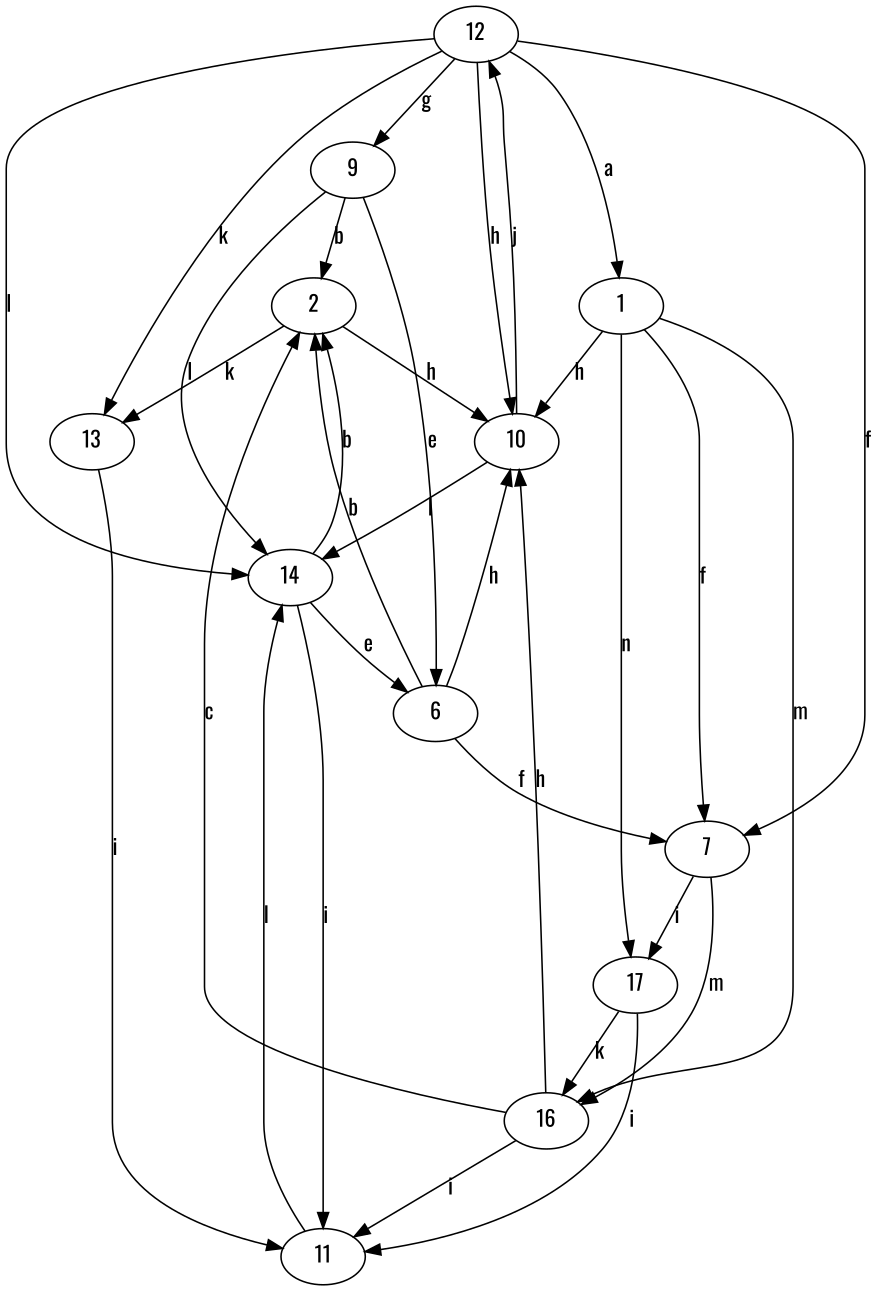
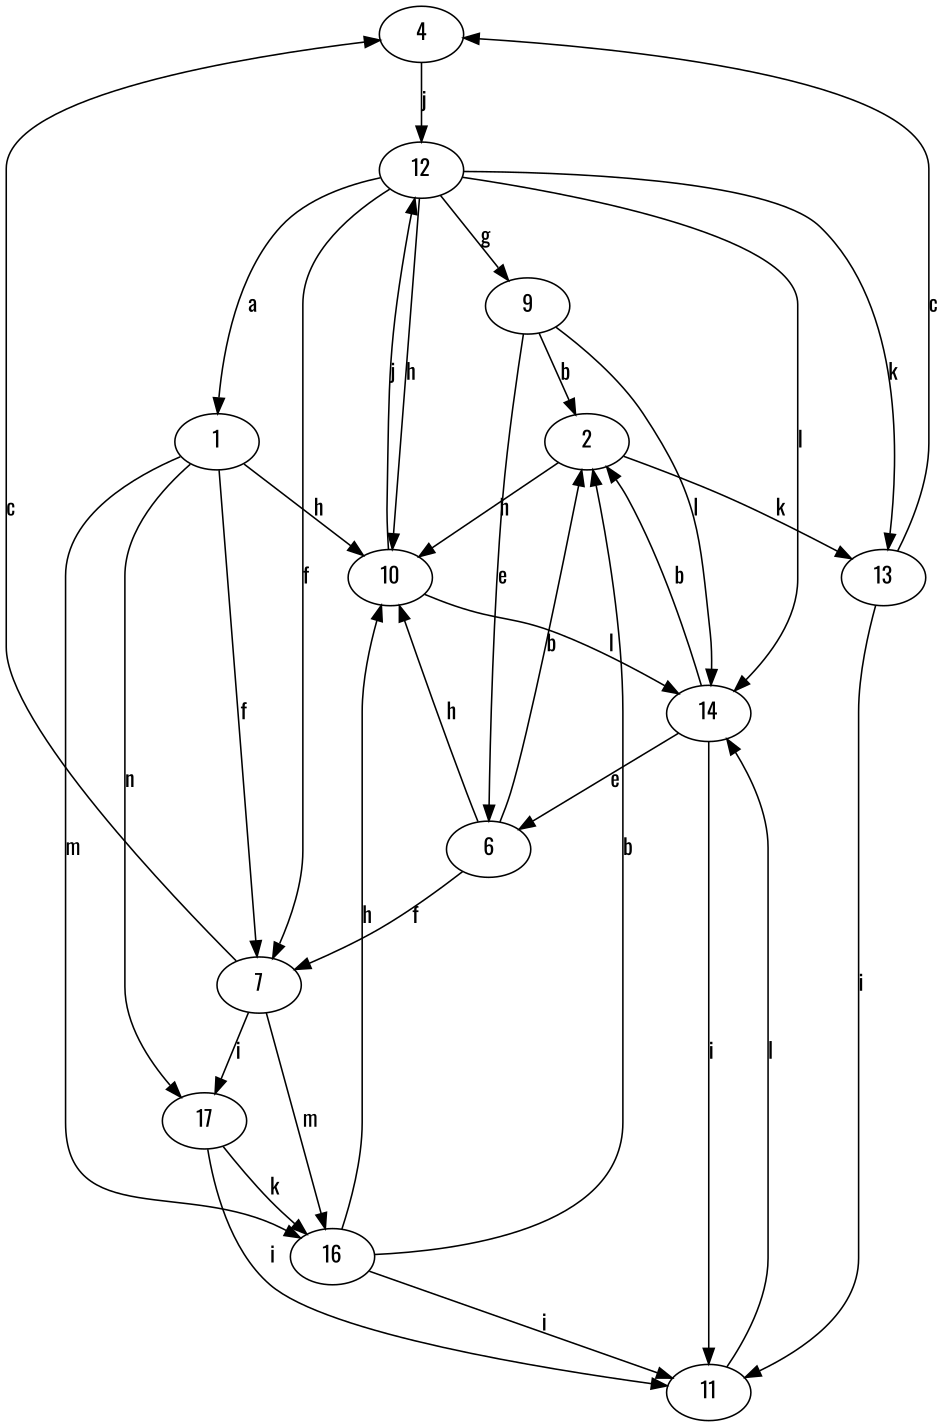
none -> (422, 34)
(210, 713) -> (628, 849)
